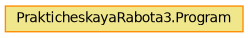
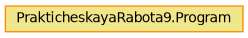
(124, 19) -> (124, 19)
